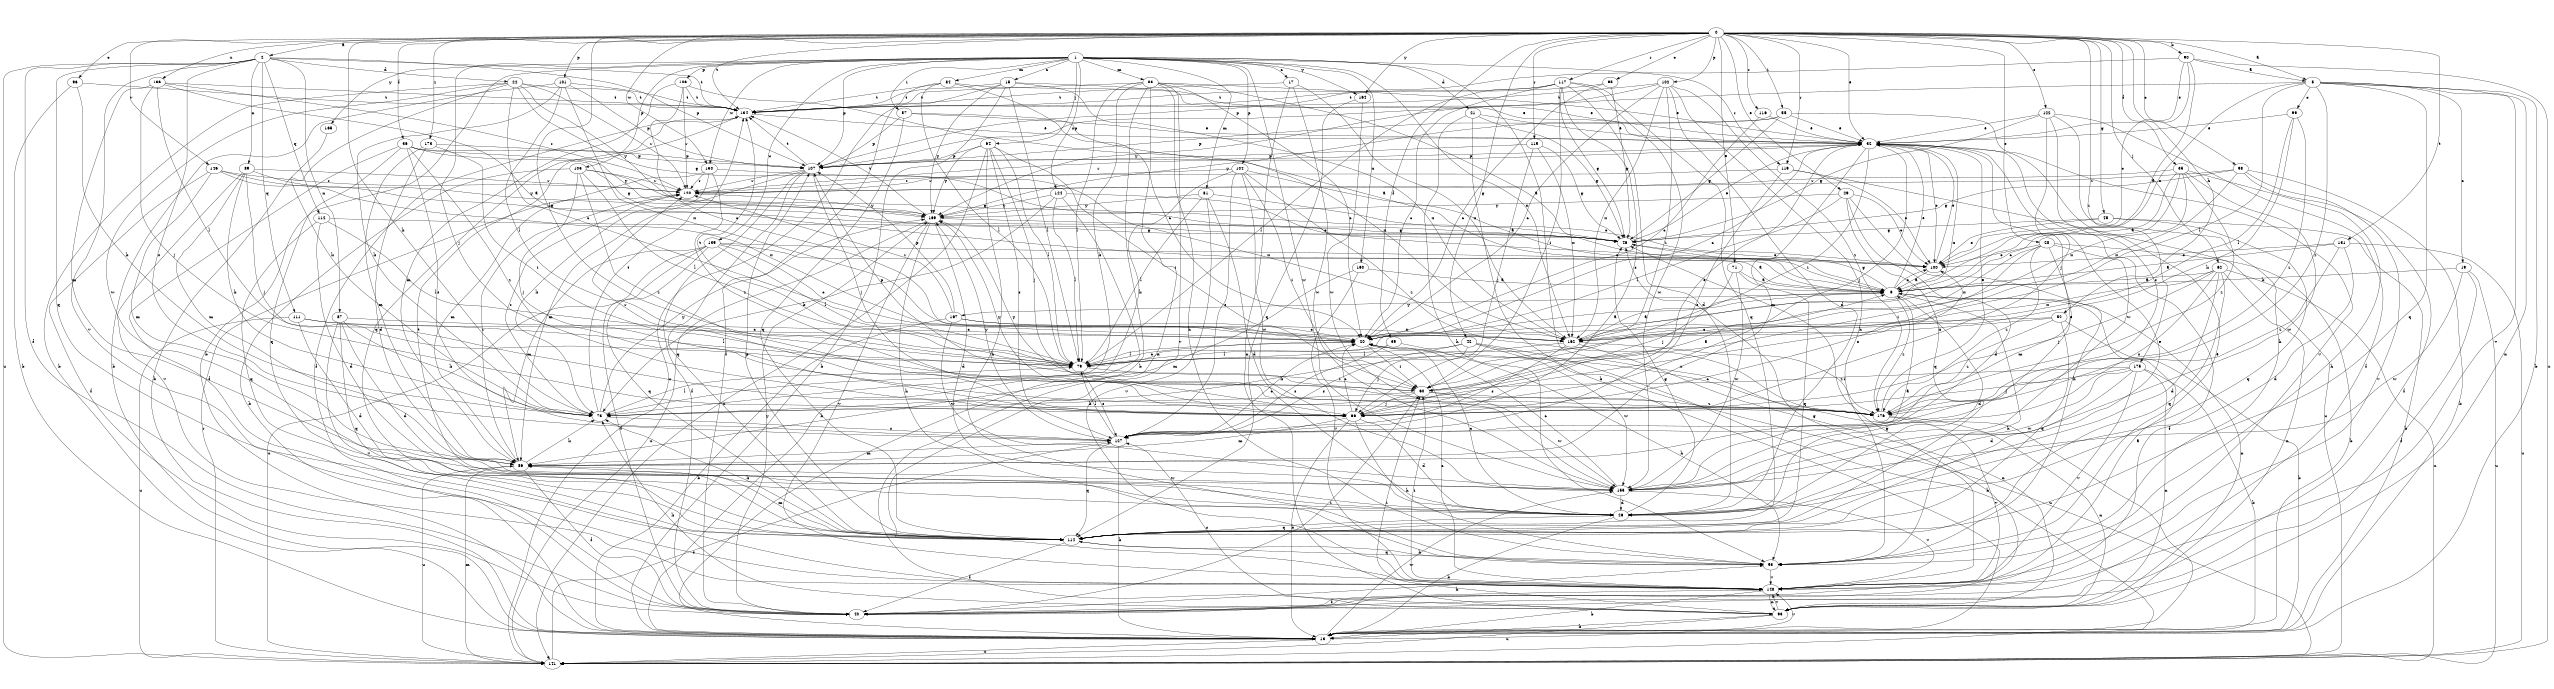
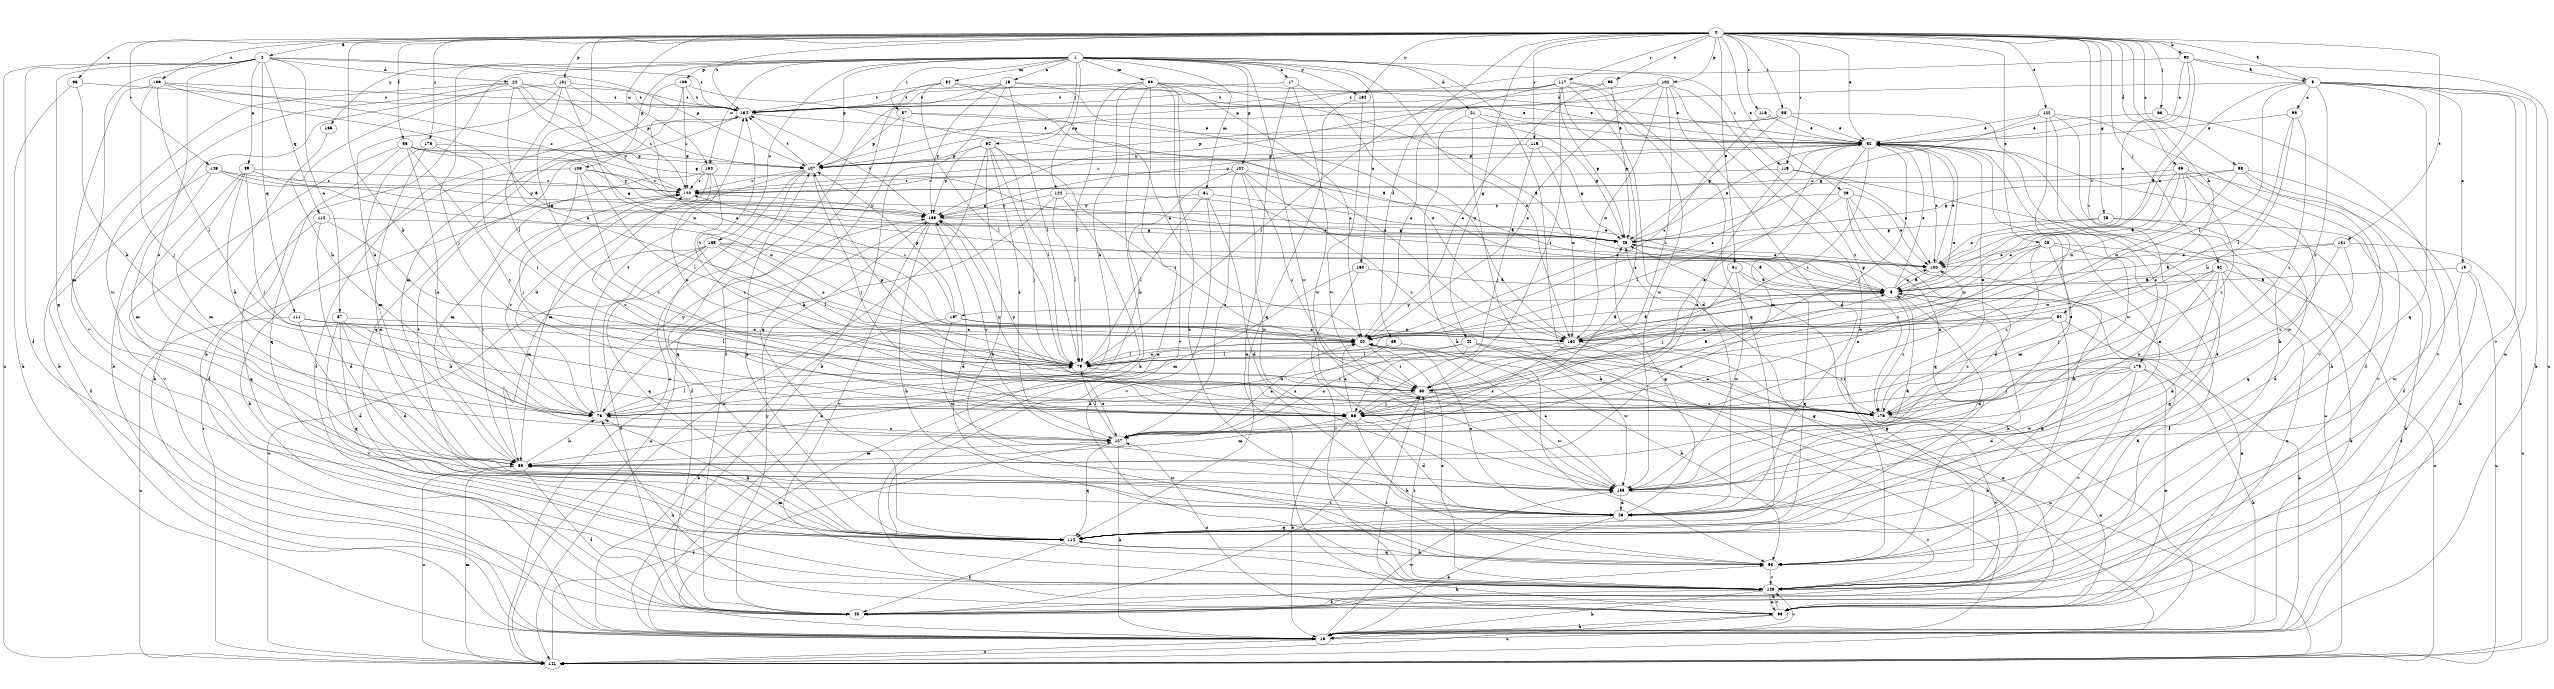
none -> (2160, 113)
(1121, 219) -> (977, 366)
(1735, 268) -> (1735, 268)
(2263, 280) -> (2263, 280)
